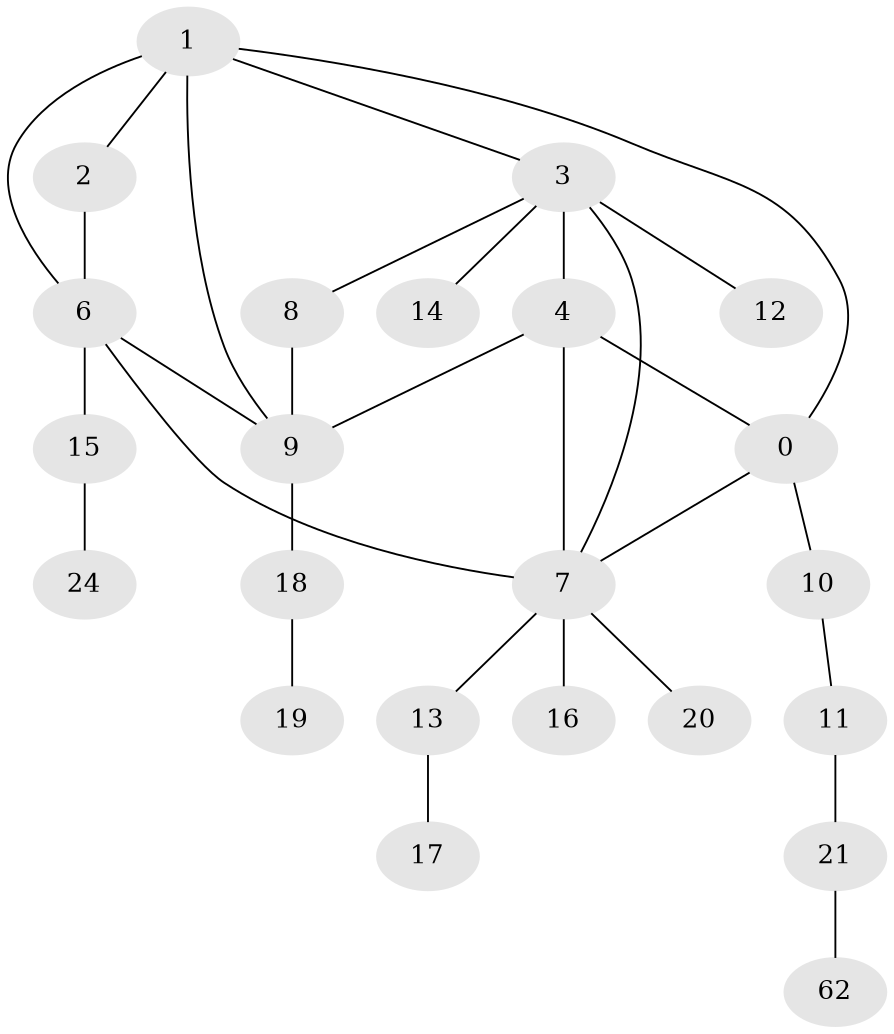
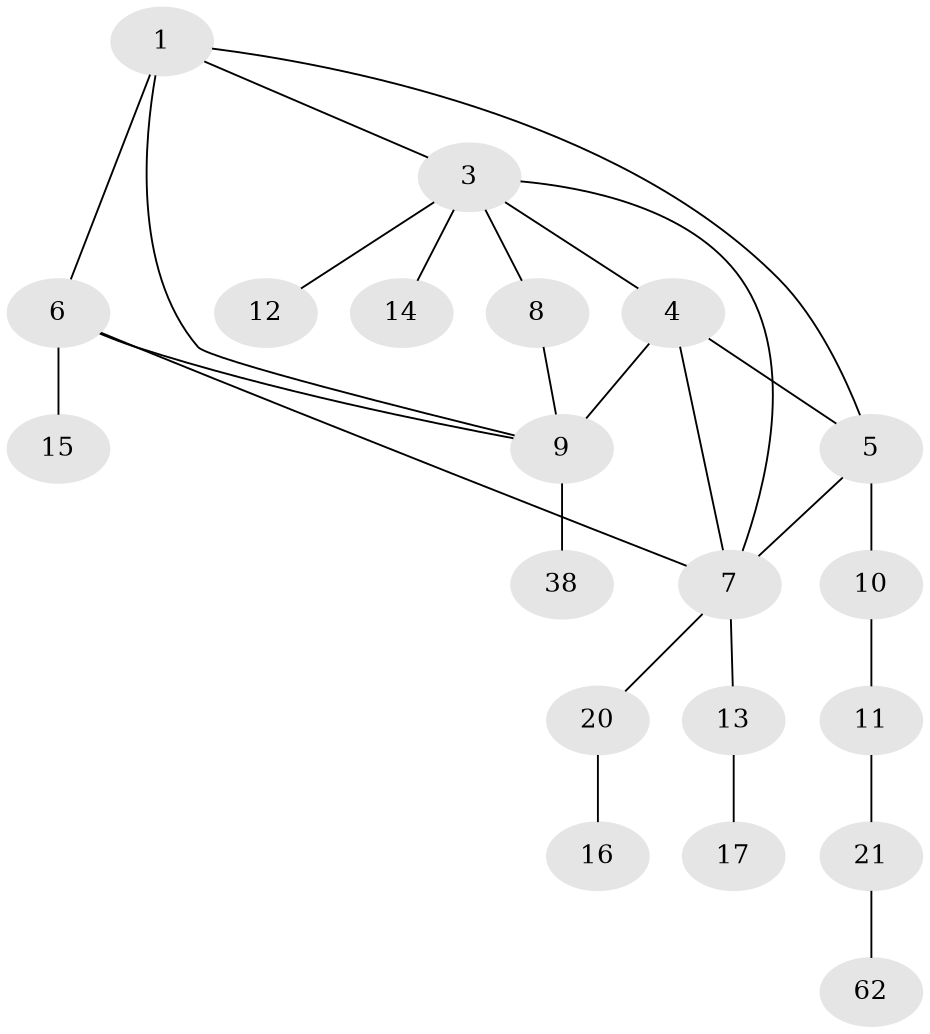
(85, 177) -> none
(786, 449) -> (871, 449)
(85, 585) -> none
(292, 585) -> (562, 585)
(564, 653) -> (598, 789)
(292, 720) -> none
